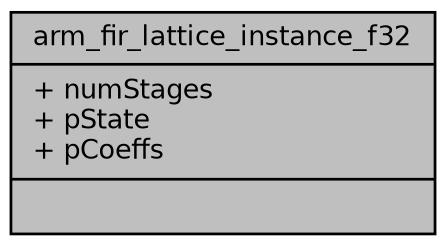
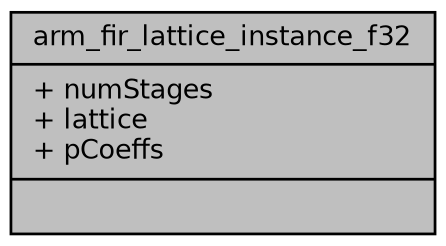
(92, 120) -> (92, 120)
